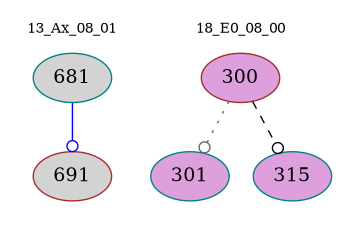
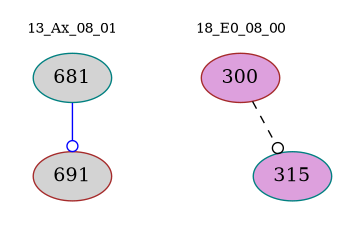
(190, 176) -> none
